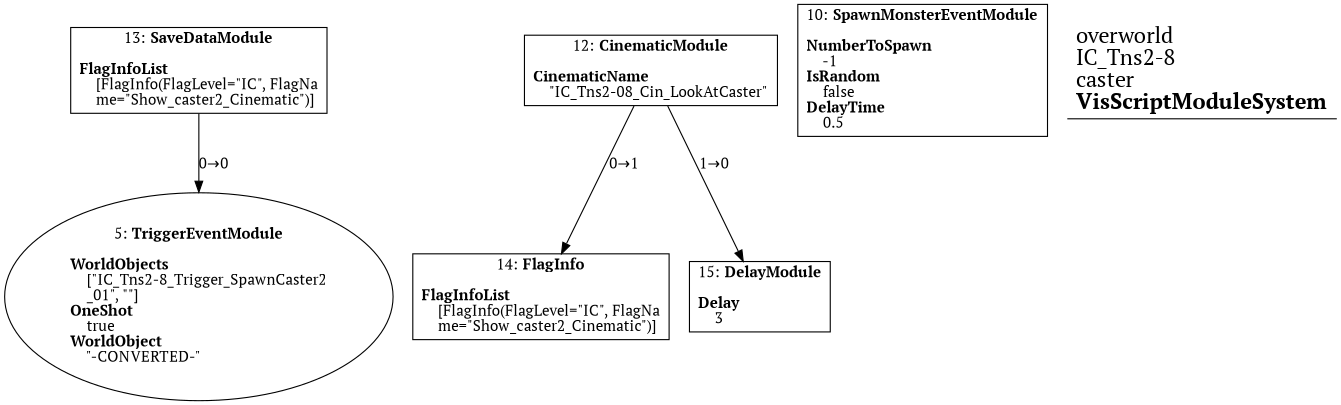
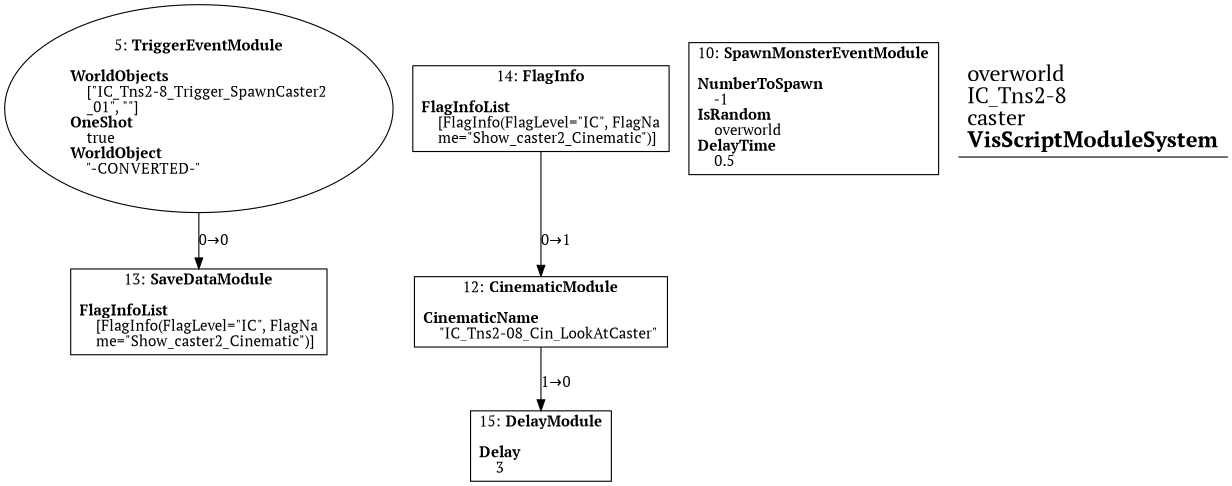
(831, 92) -> (740, 131)
(199, 147) -> (199, 235)
(600, 175) -> (541, 209)
